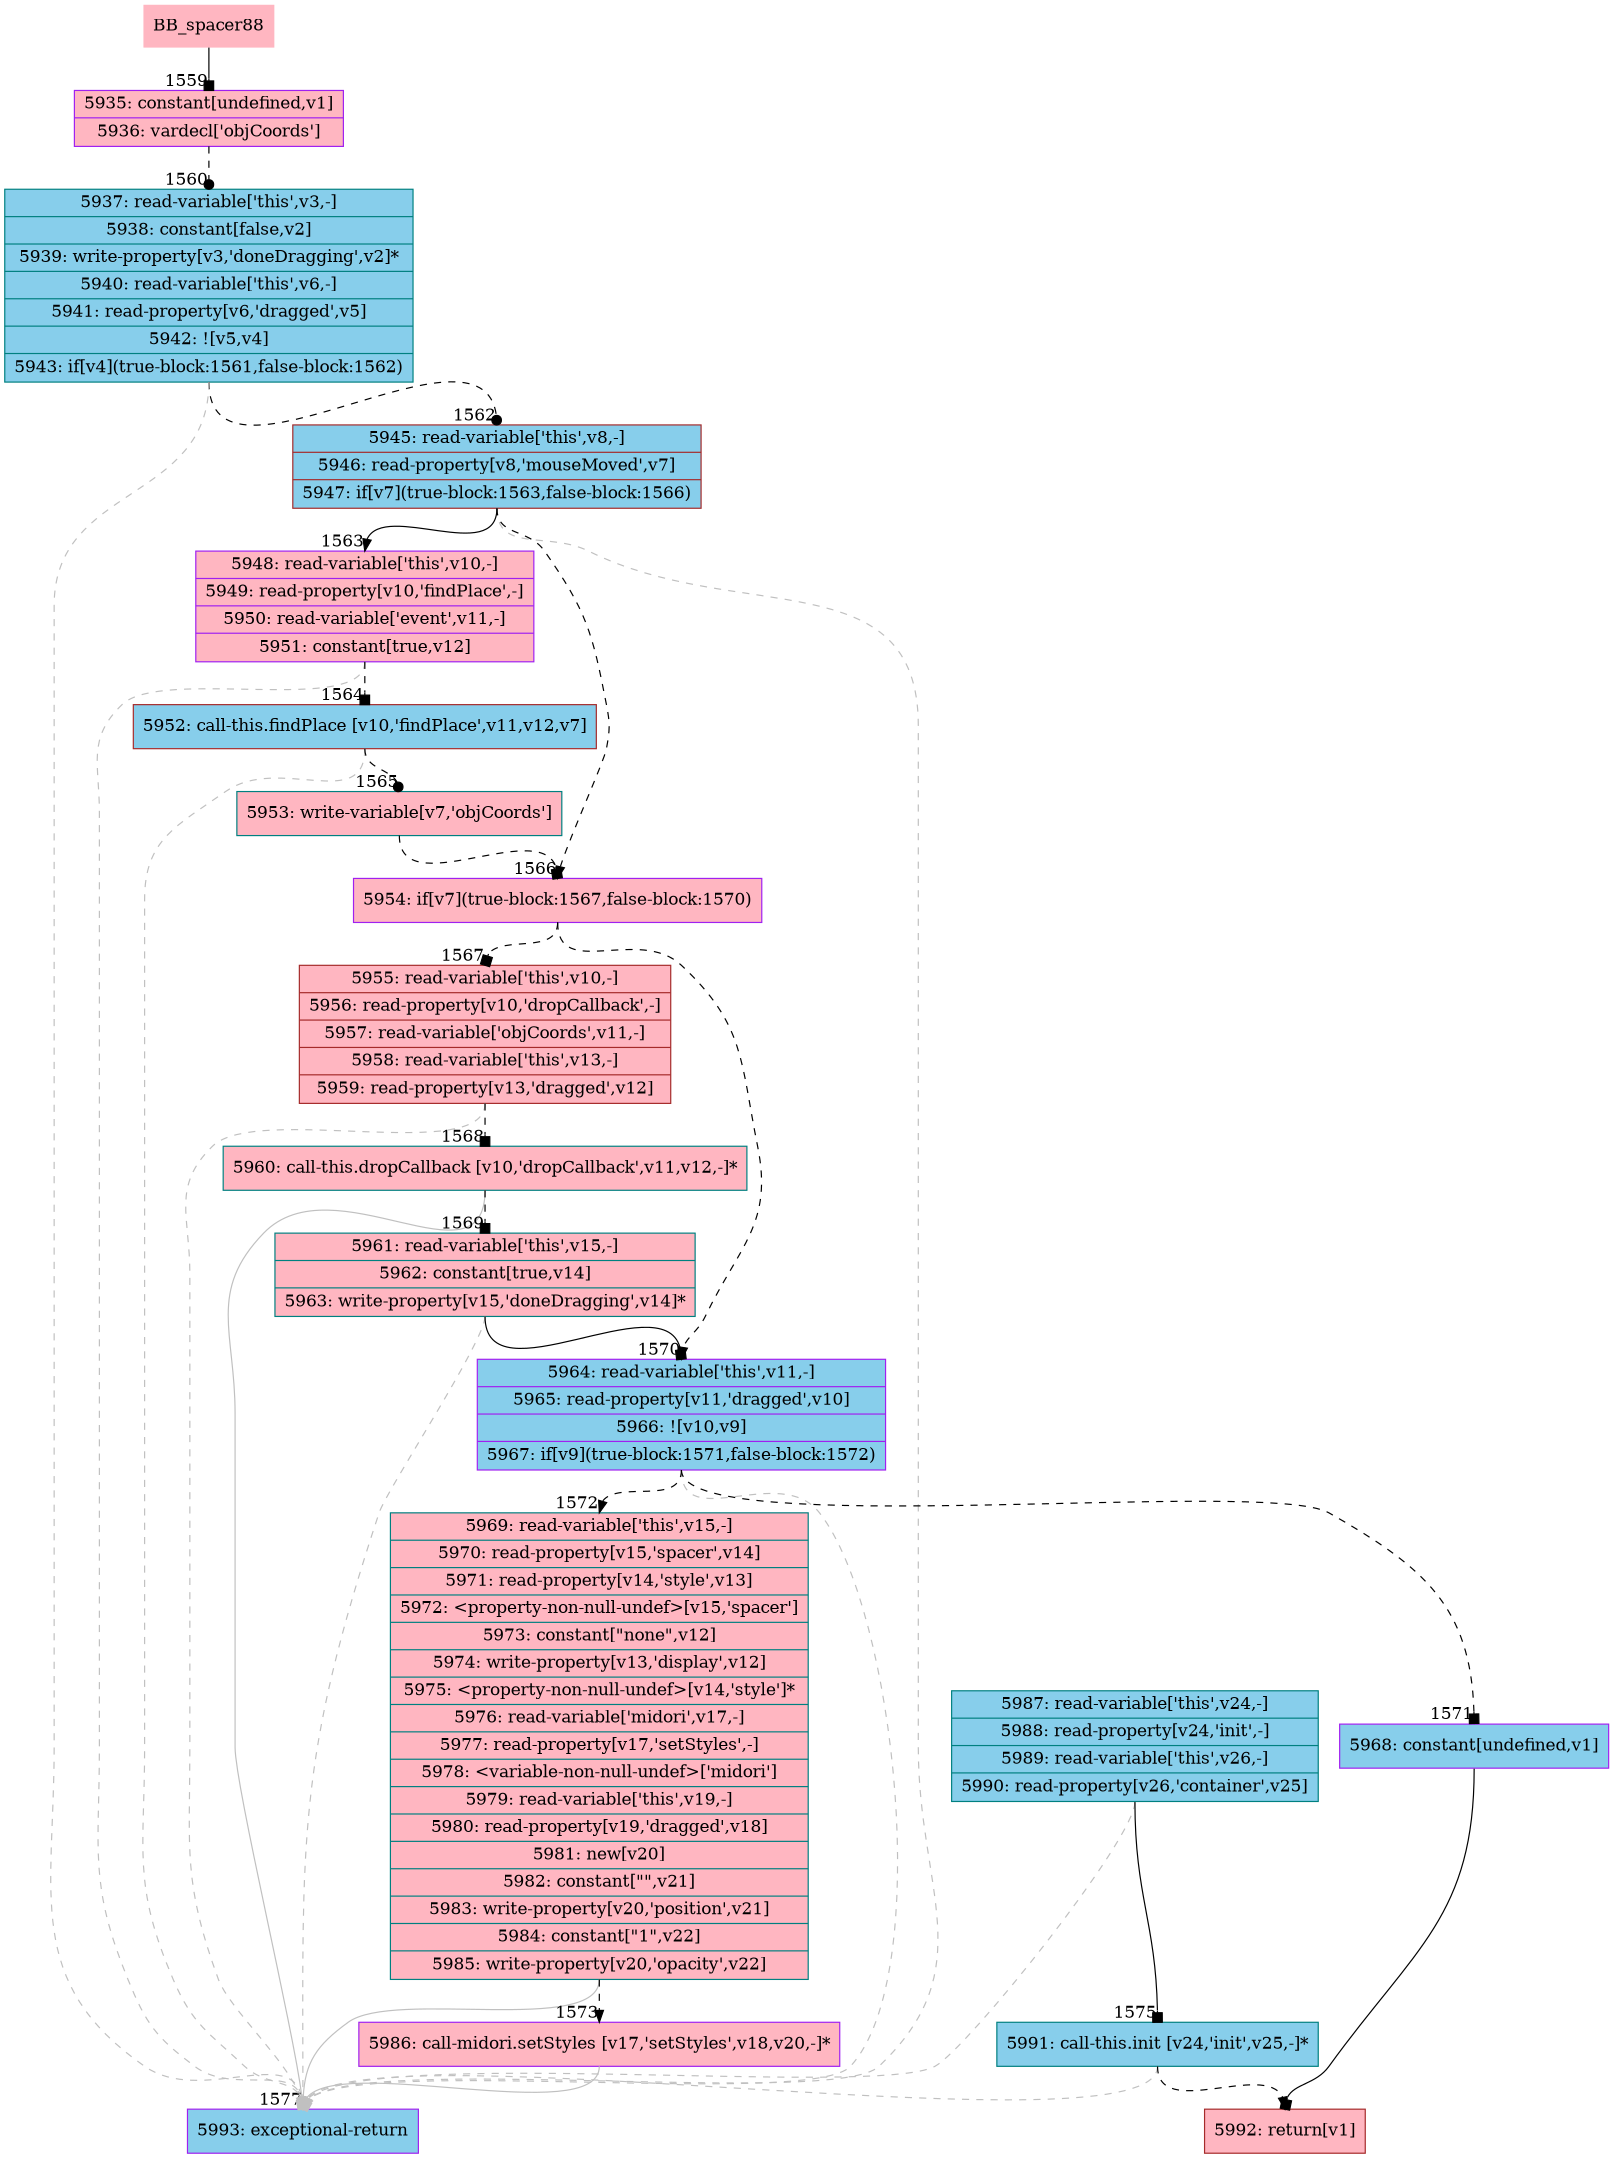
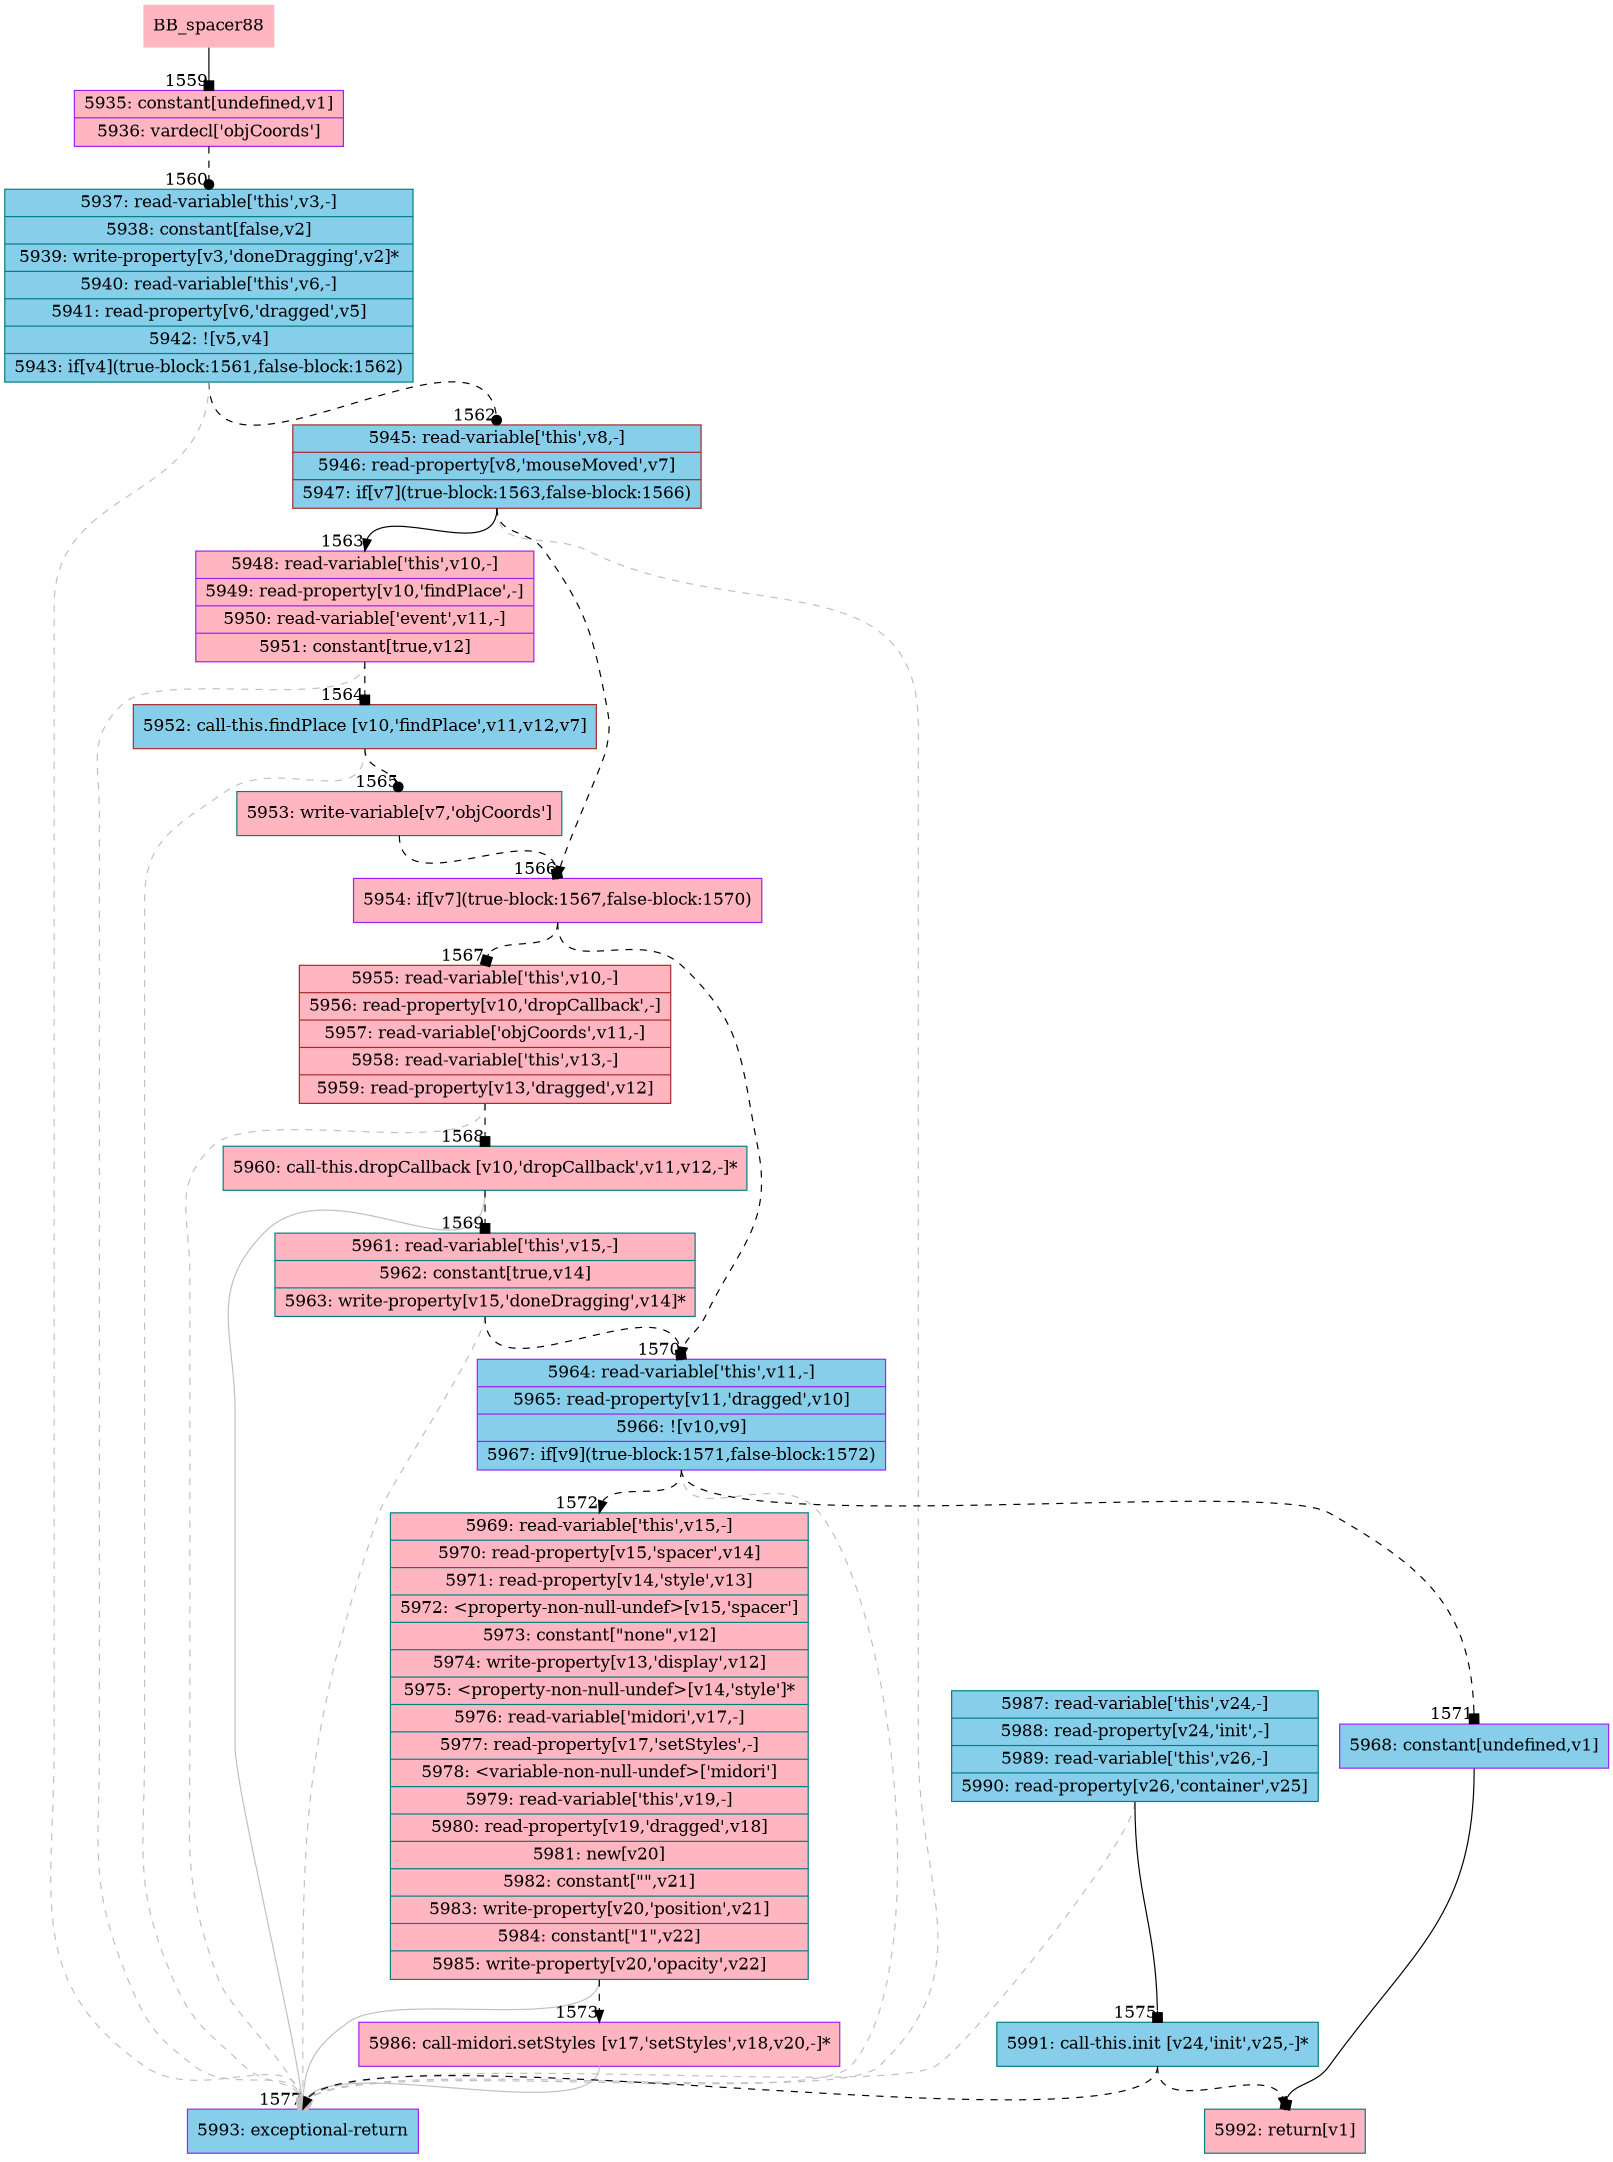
(577, 1339) -> (577, 1339)
(779, 2091) -> (779, 2091)
(1285, 2131) -> (1285, 2131)
